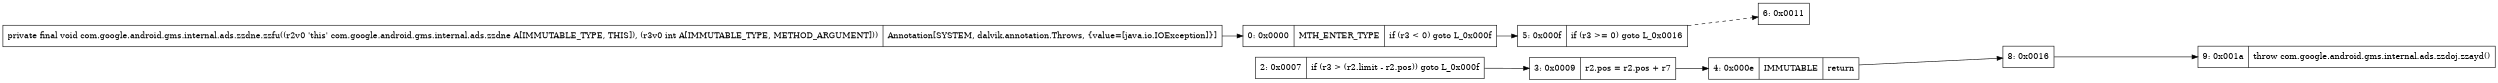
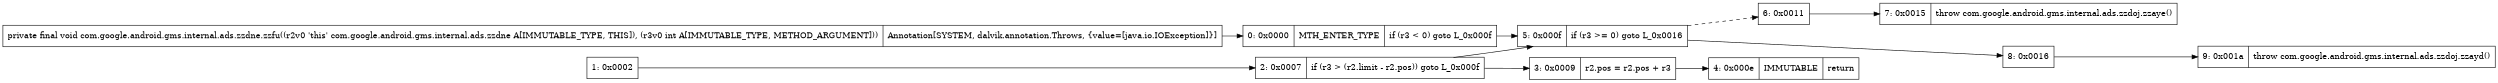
none -> (2028, 14)
none -> (1490, 53)
(1928, 62) -> (1842, 48)
none -> (612, 68)
(1628, 68) -> (1628, 68)
